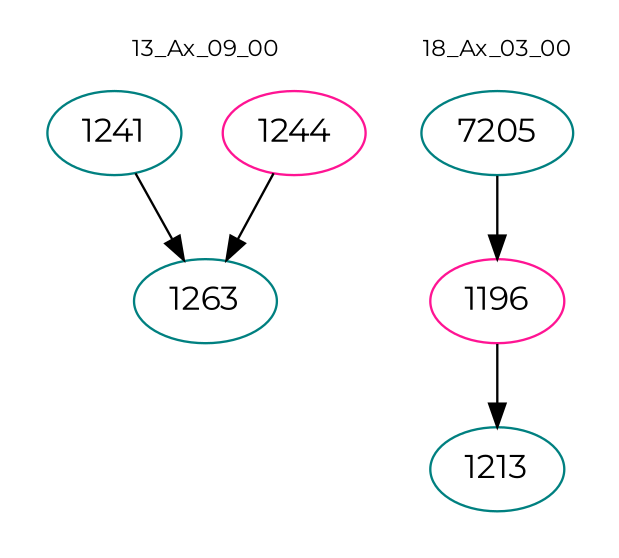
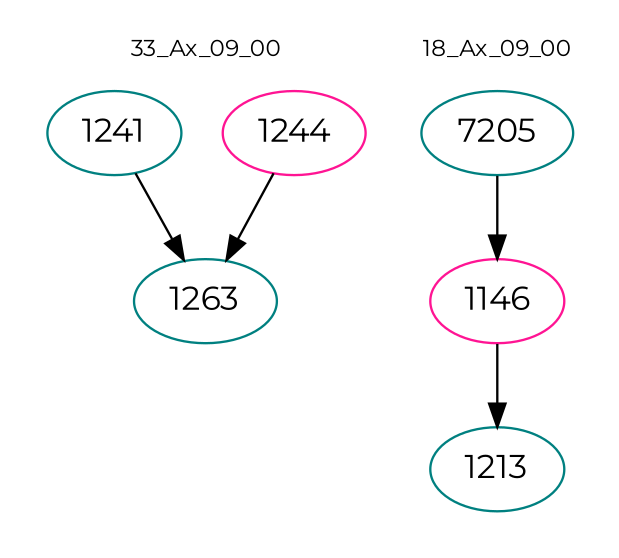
(207, 50) -> (207, 50)
(497, 50) -> (497, 50)
(497, 301) -> (497, 301)
